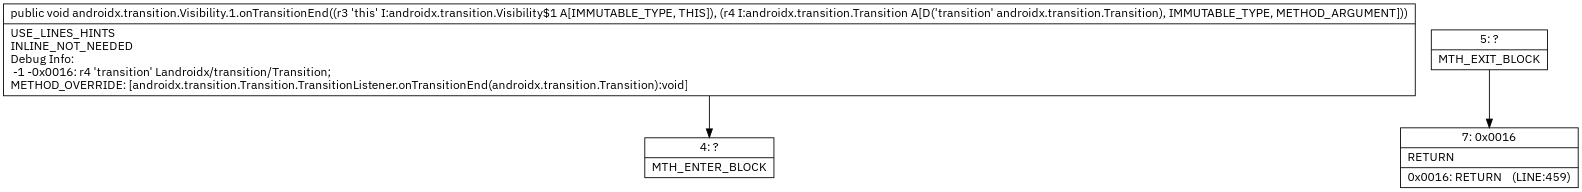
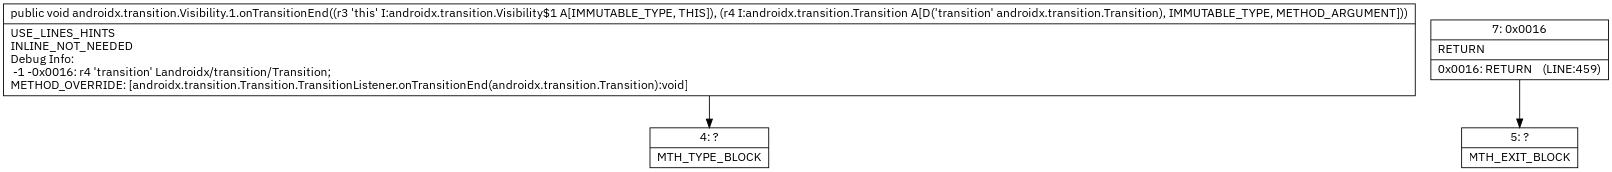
(1489, 94) -> (1520, 99)
(709, 167) -> (709, 157)
